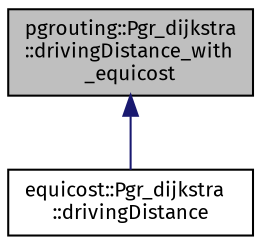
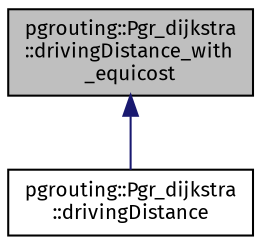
(131, 203) -> (131, 203)
